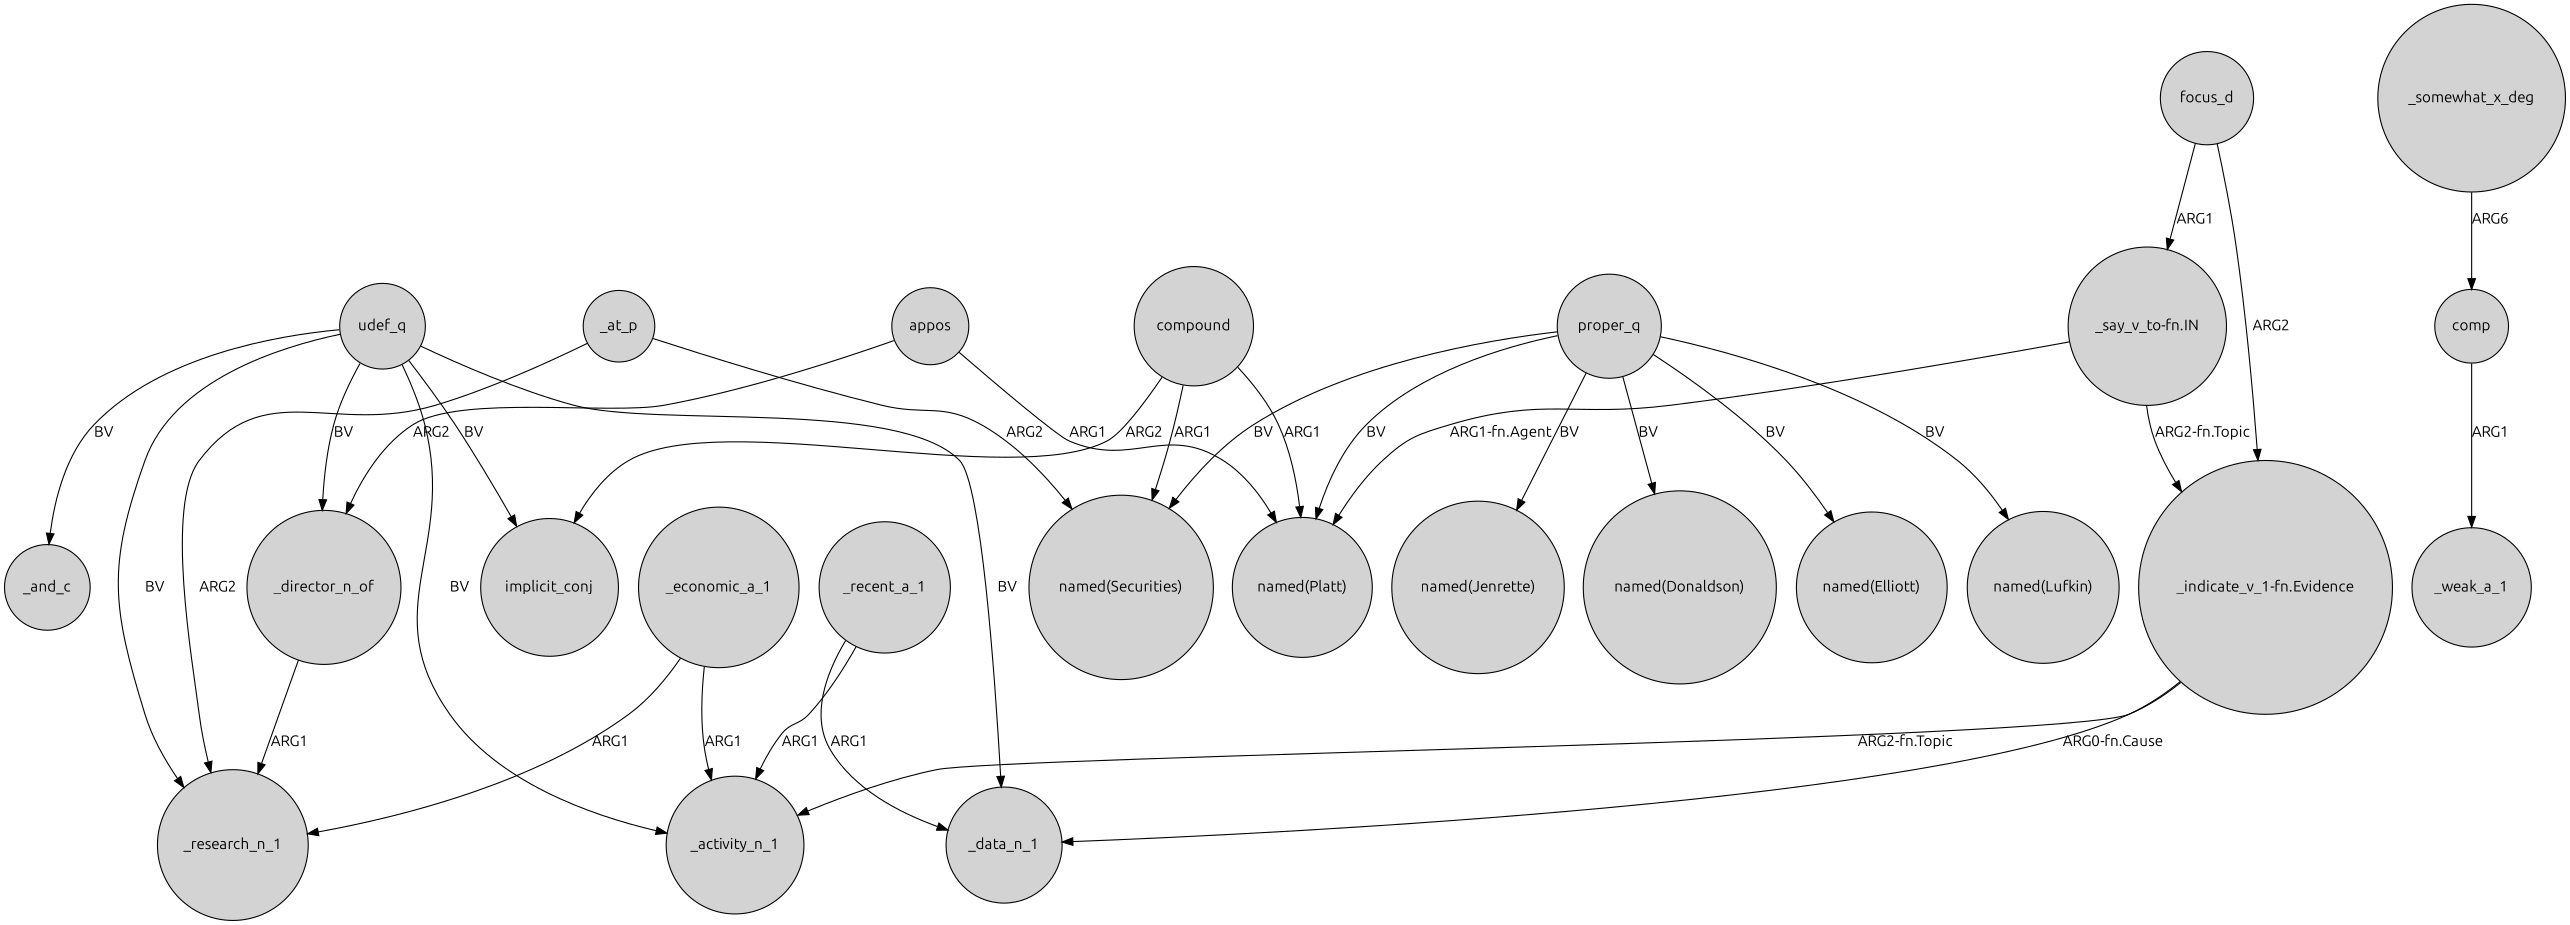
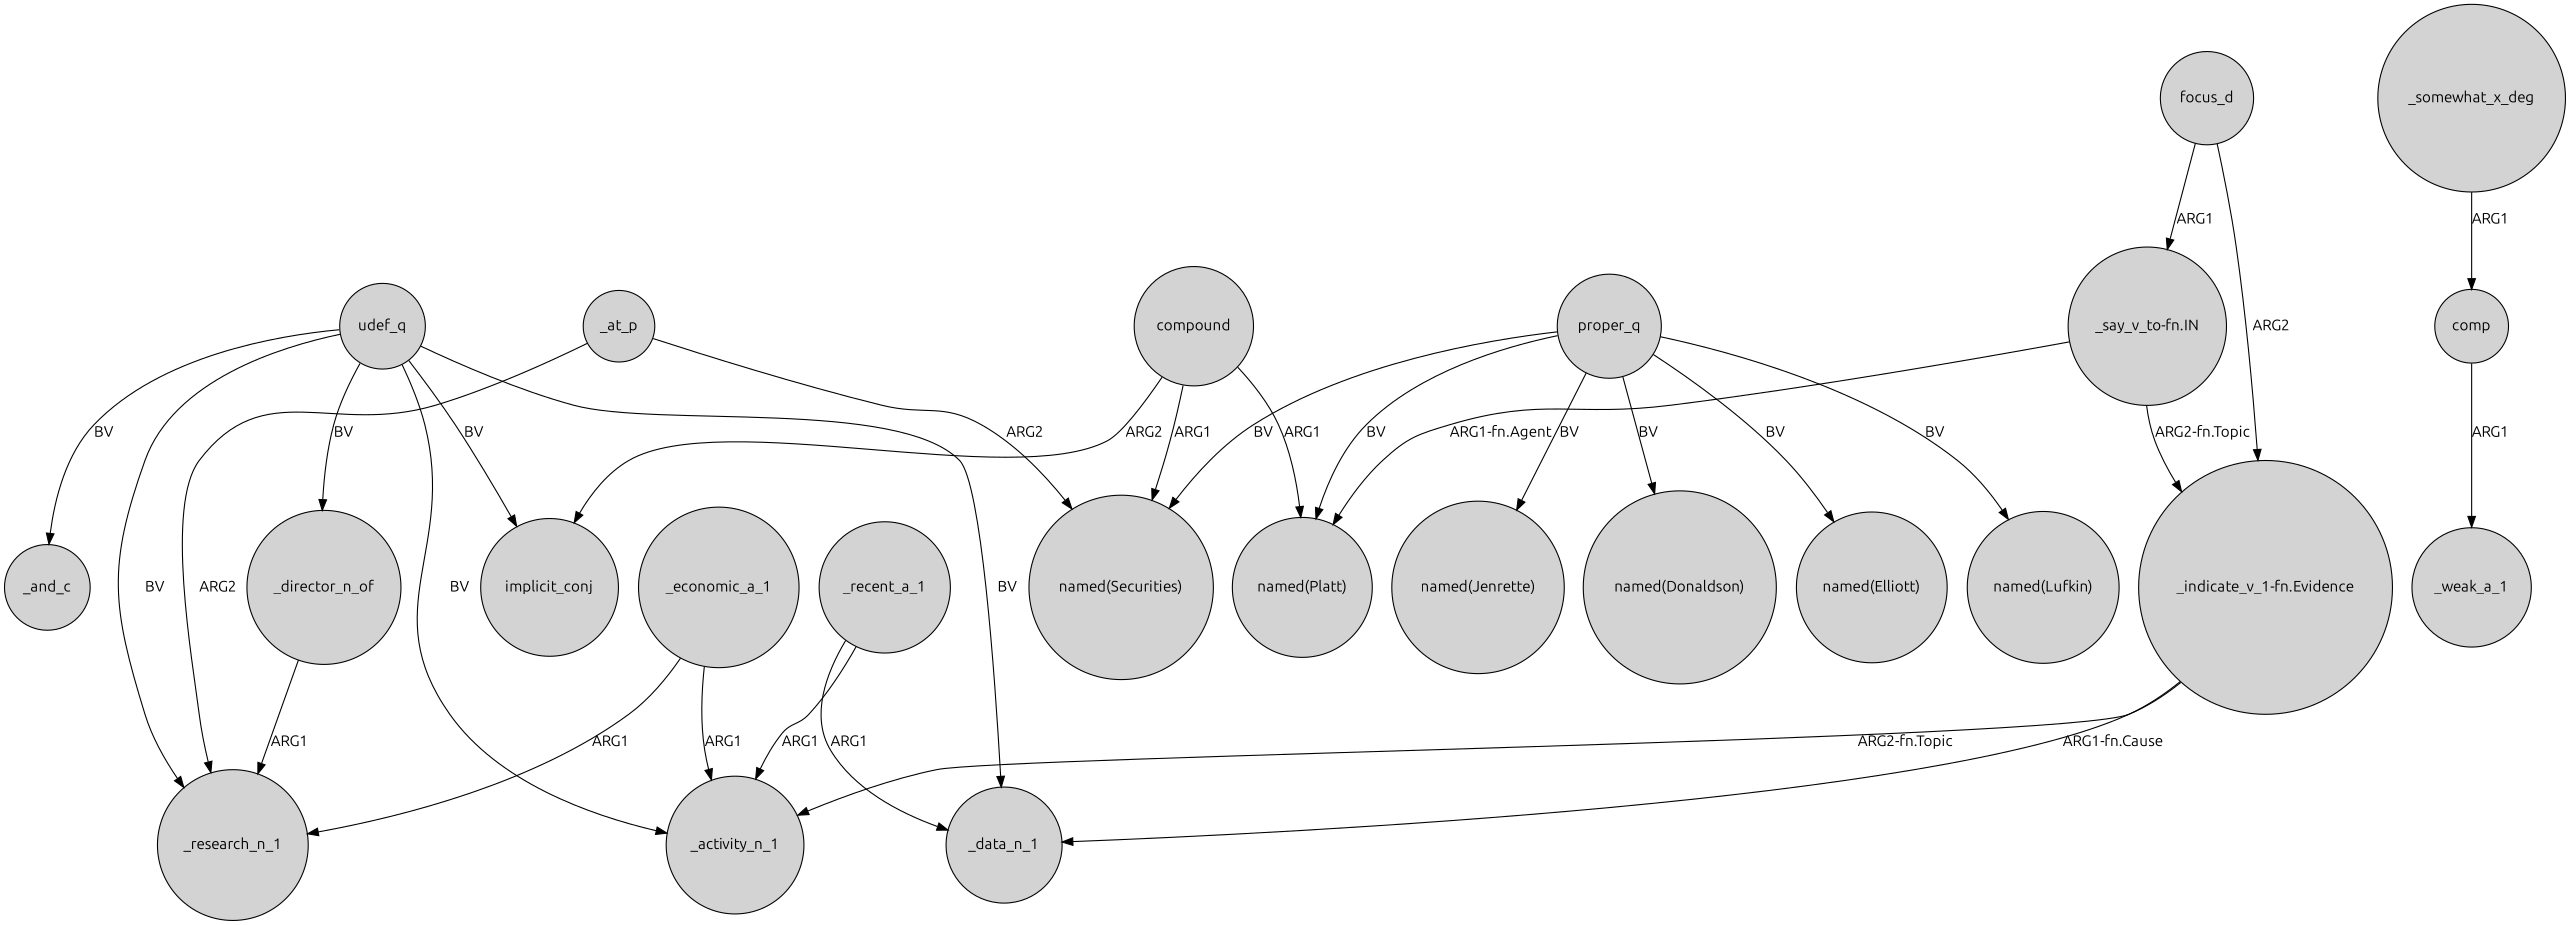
(2491, 220) -> (2491, 220)
(930, 326) -> none
(2113, 742) -> (2113, 742)
